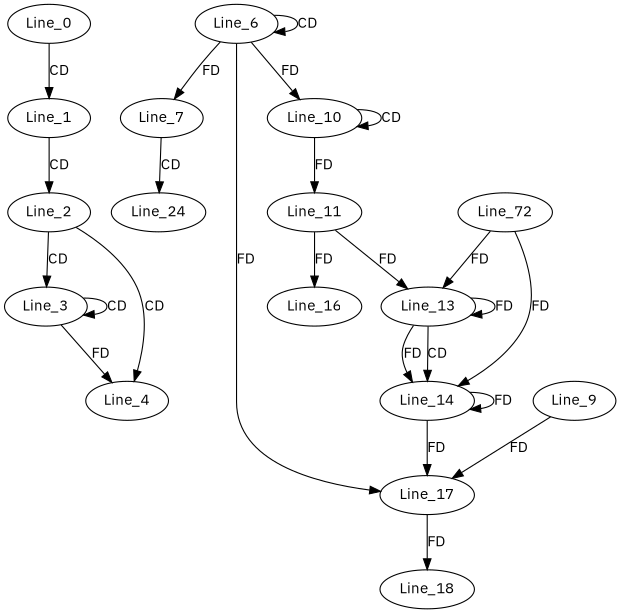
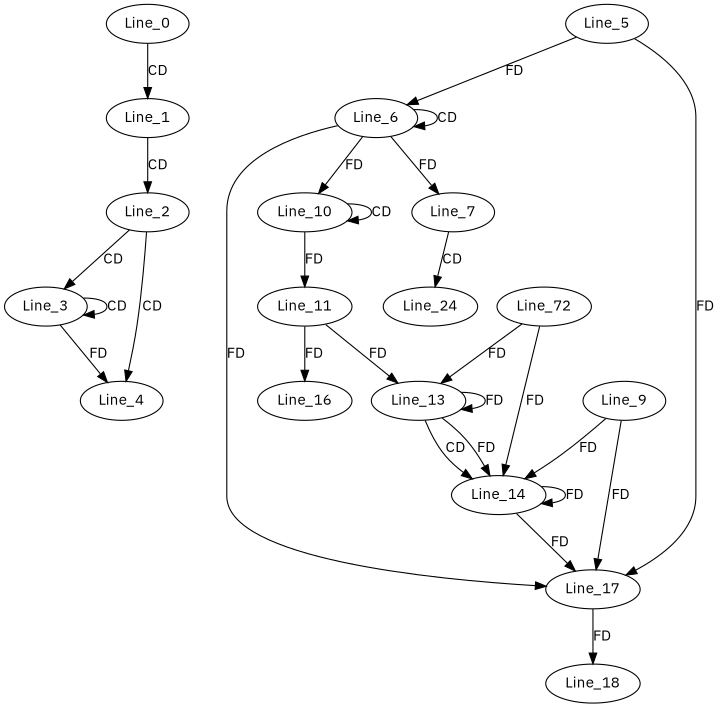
none -> (607, 24)
none -> (571, 447)
